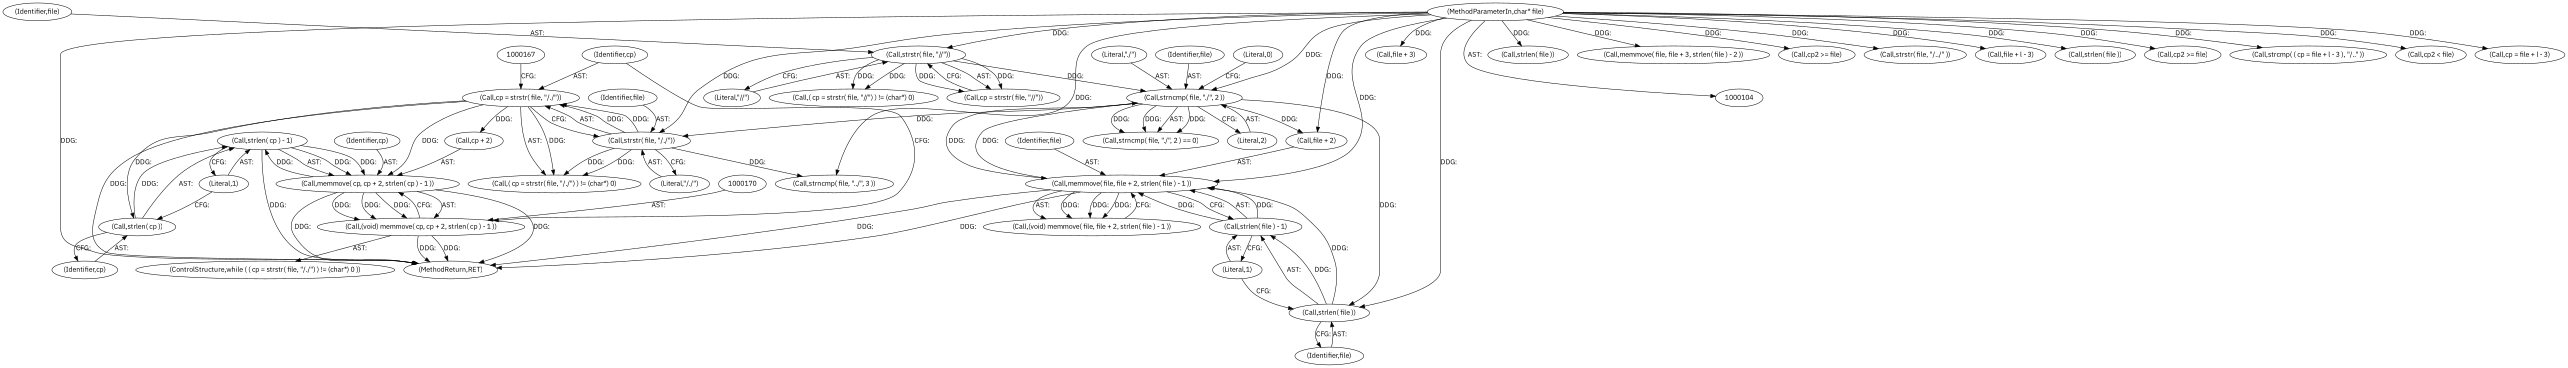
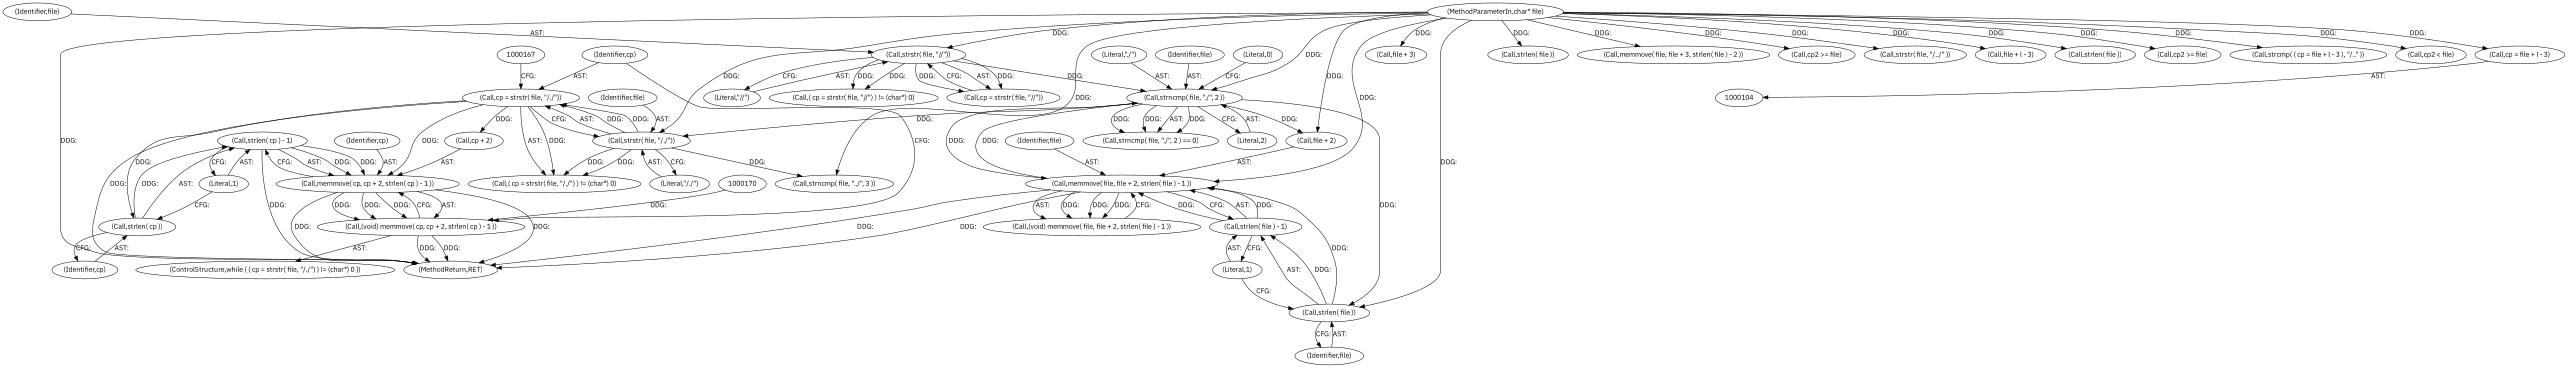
(1562, 84) -> (2129, 88)
(286, 162) -> (286, 162)
(659, 205) -> (659, 205)
